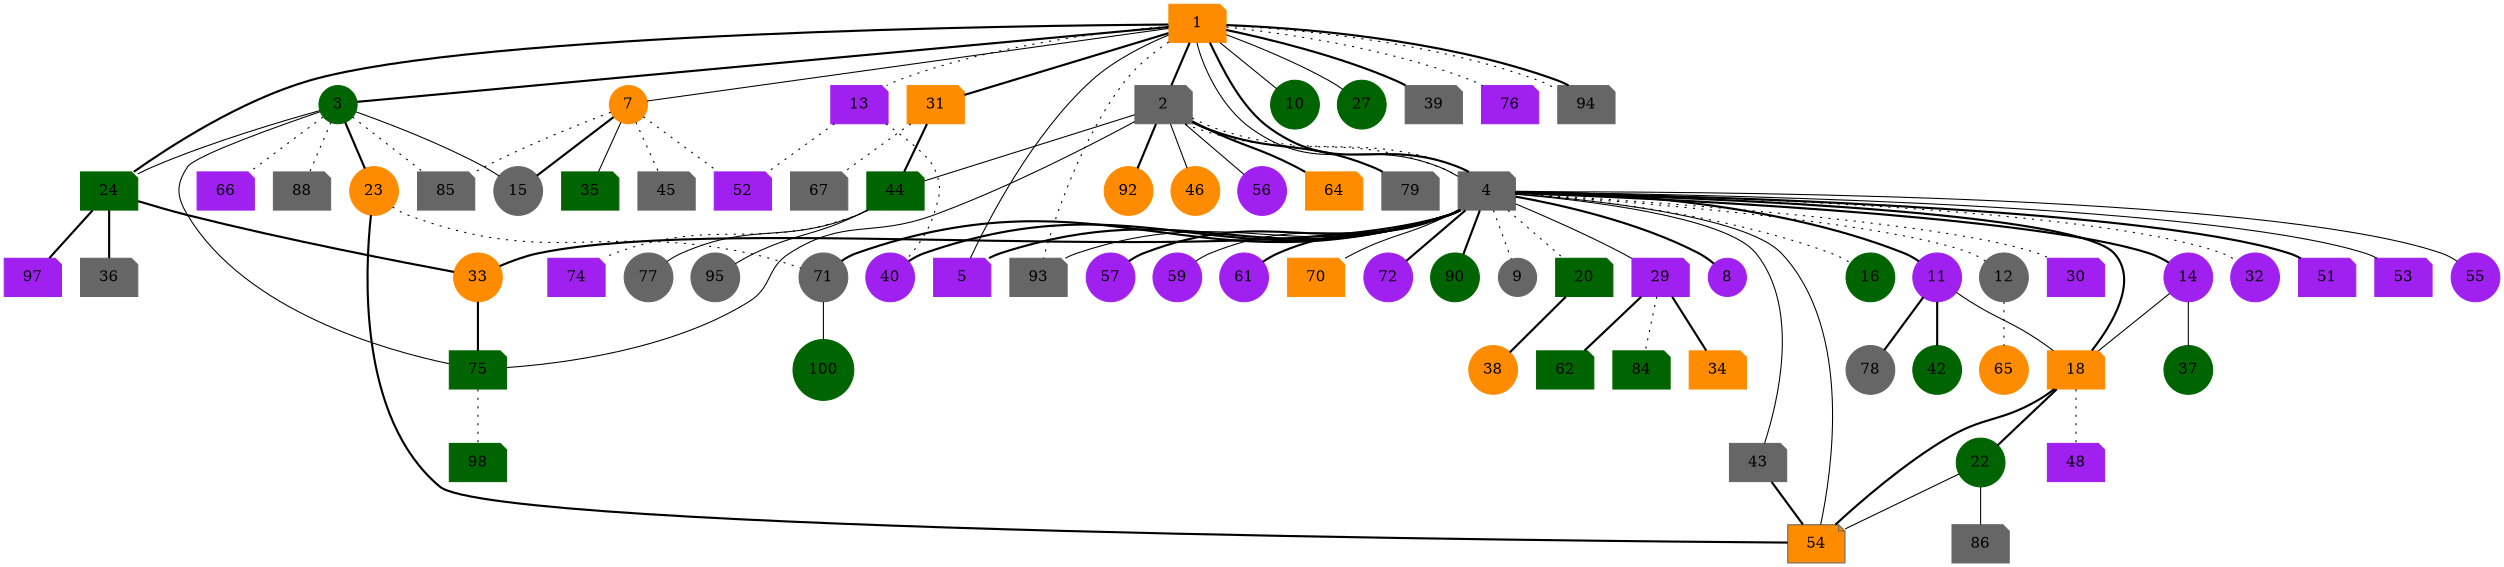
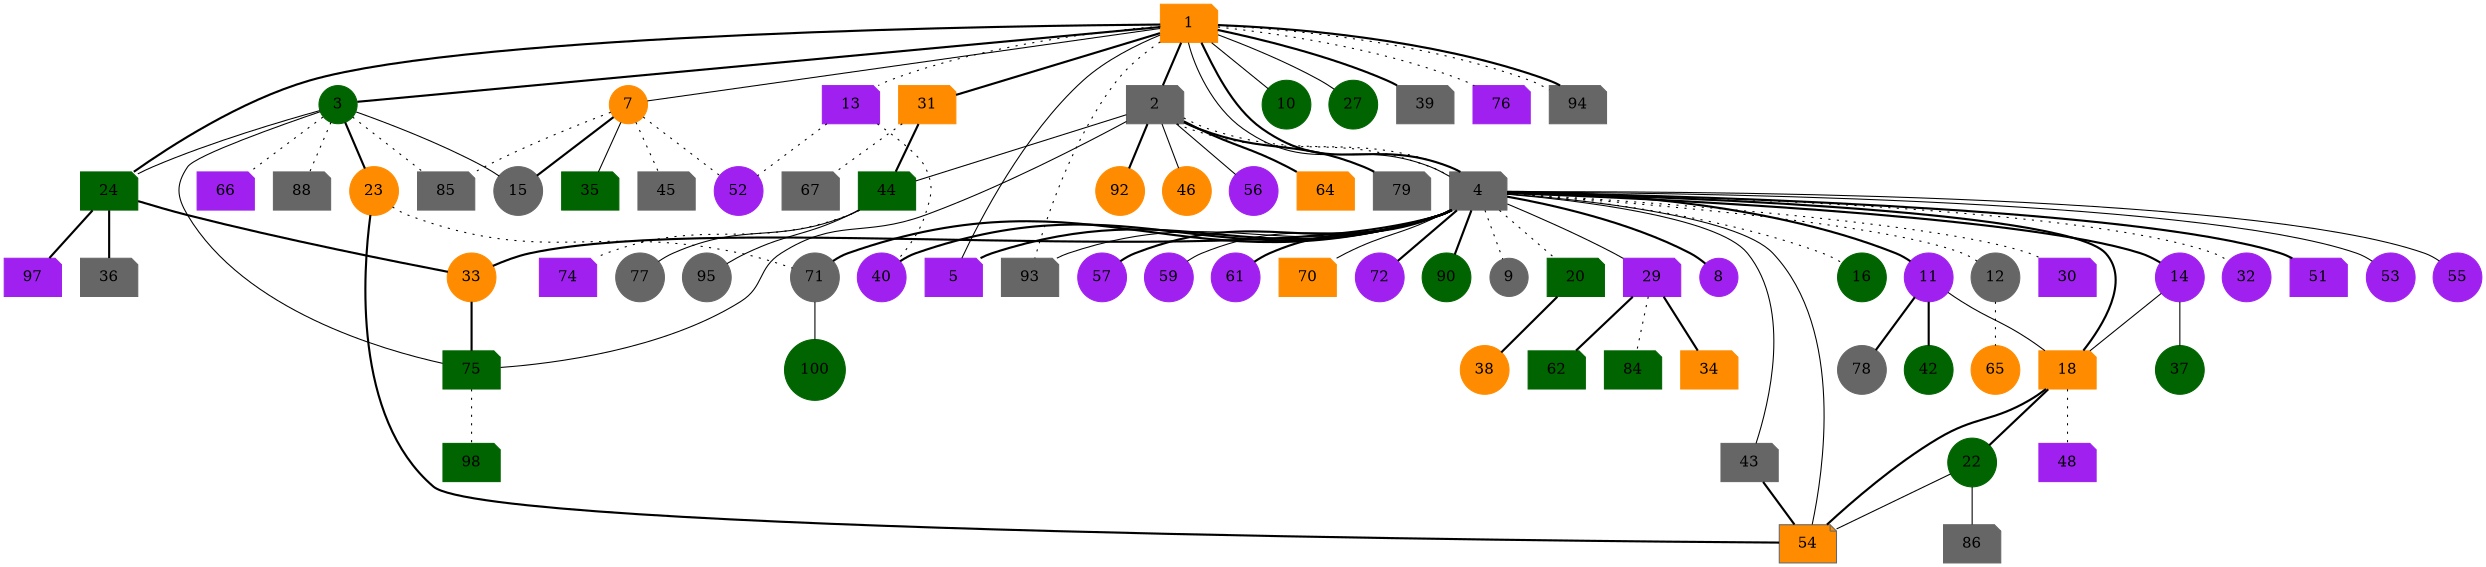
(743, 191) -> (739, 191)
(2403, 277) -> (2391, 277)
